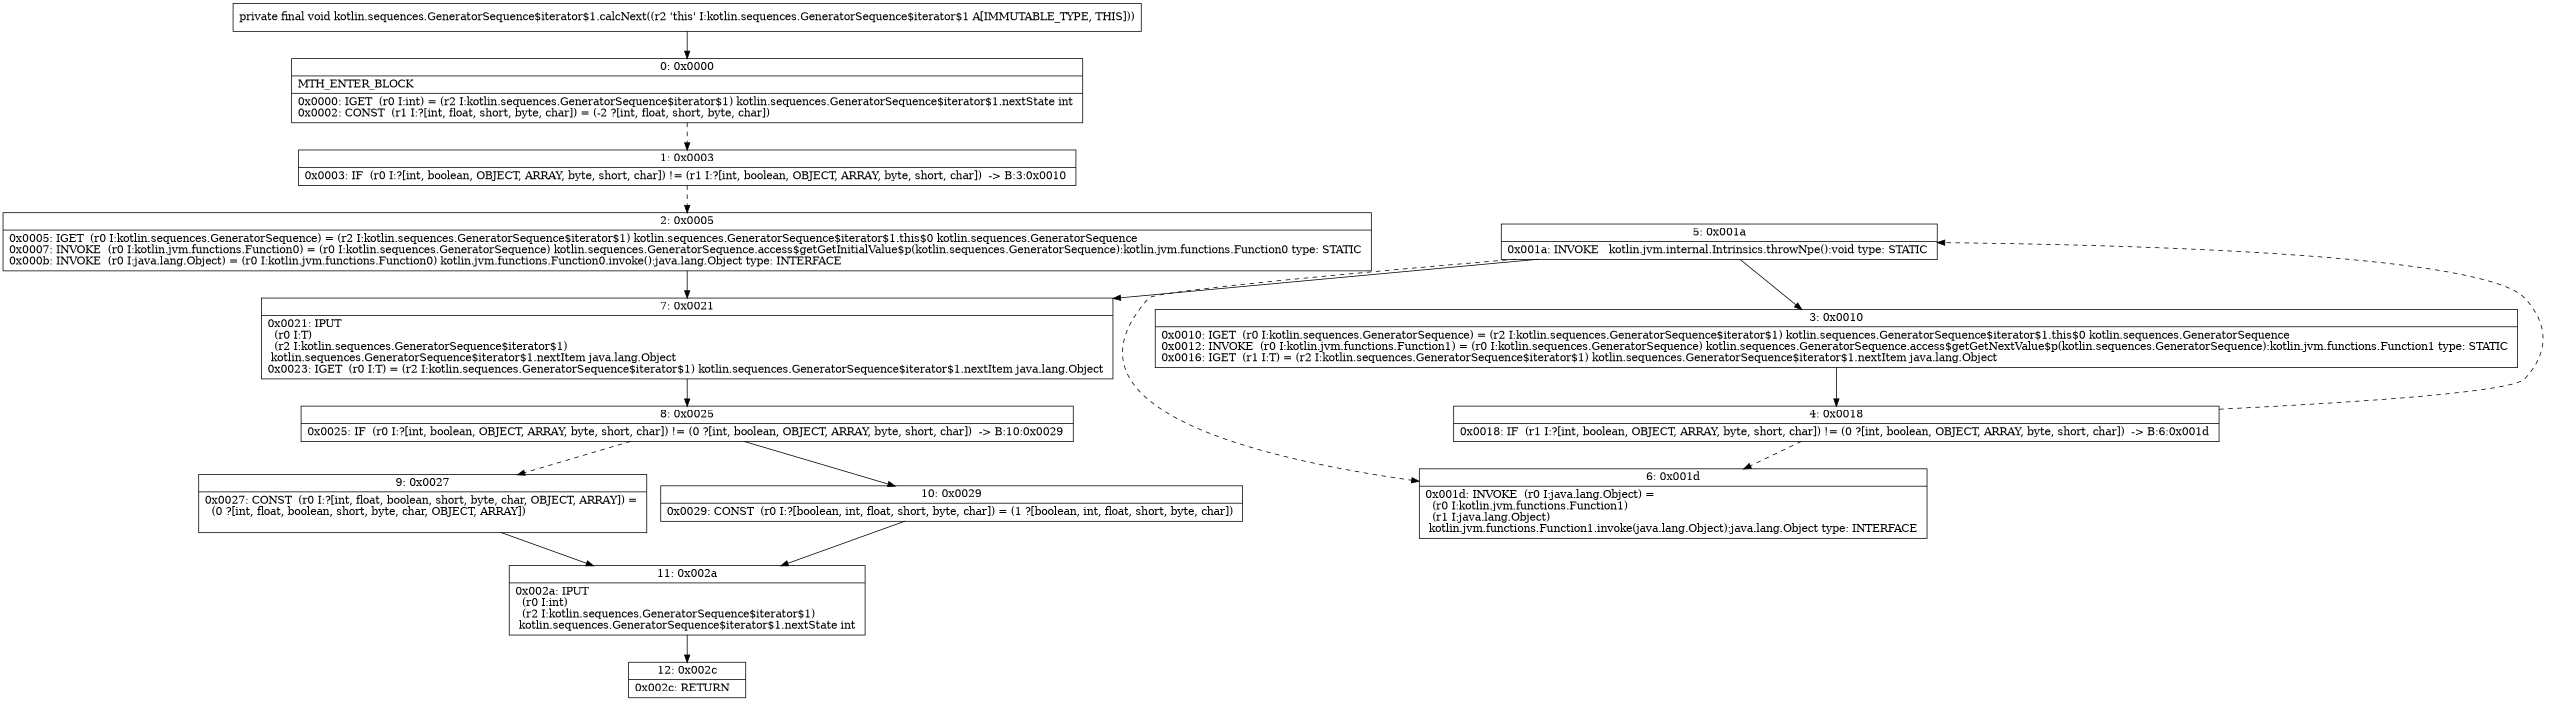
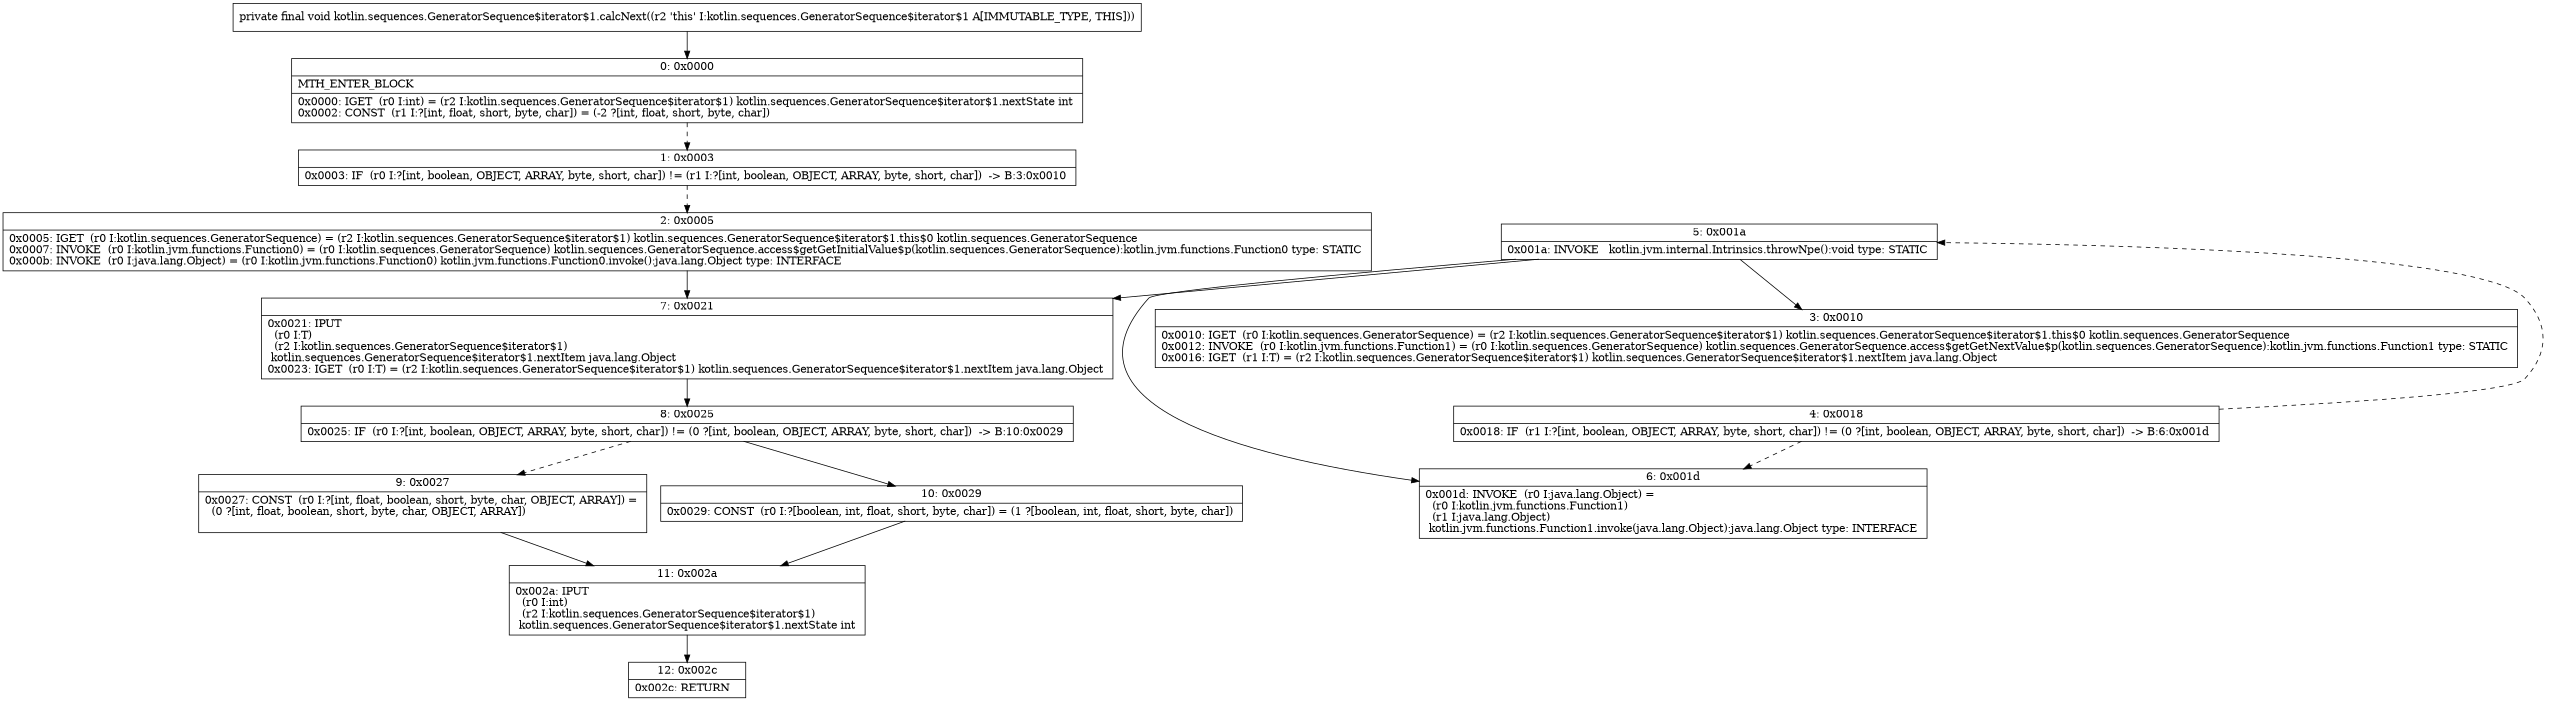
(1142, 308) -> (1142, 308)
(1836, 383) -> none
